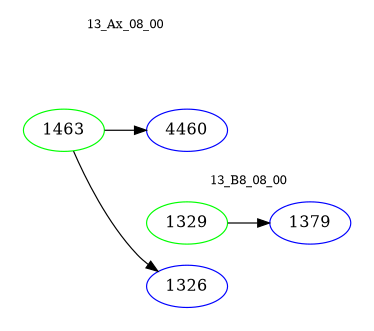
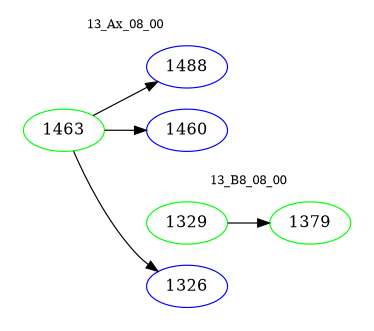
none -> (187, 67)
(187, 130) -> (187, 130)
(310, 223) -> (310, 223)
